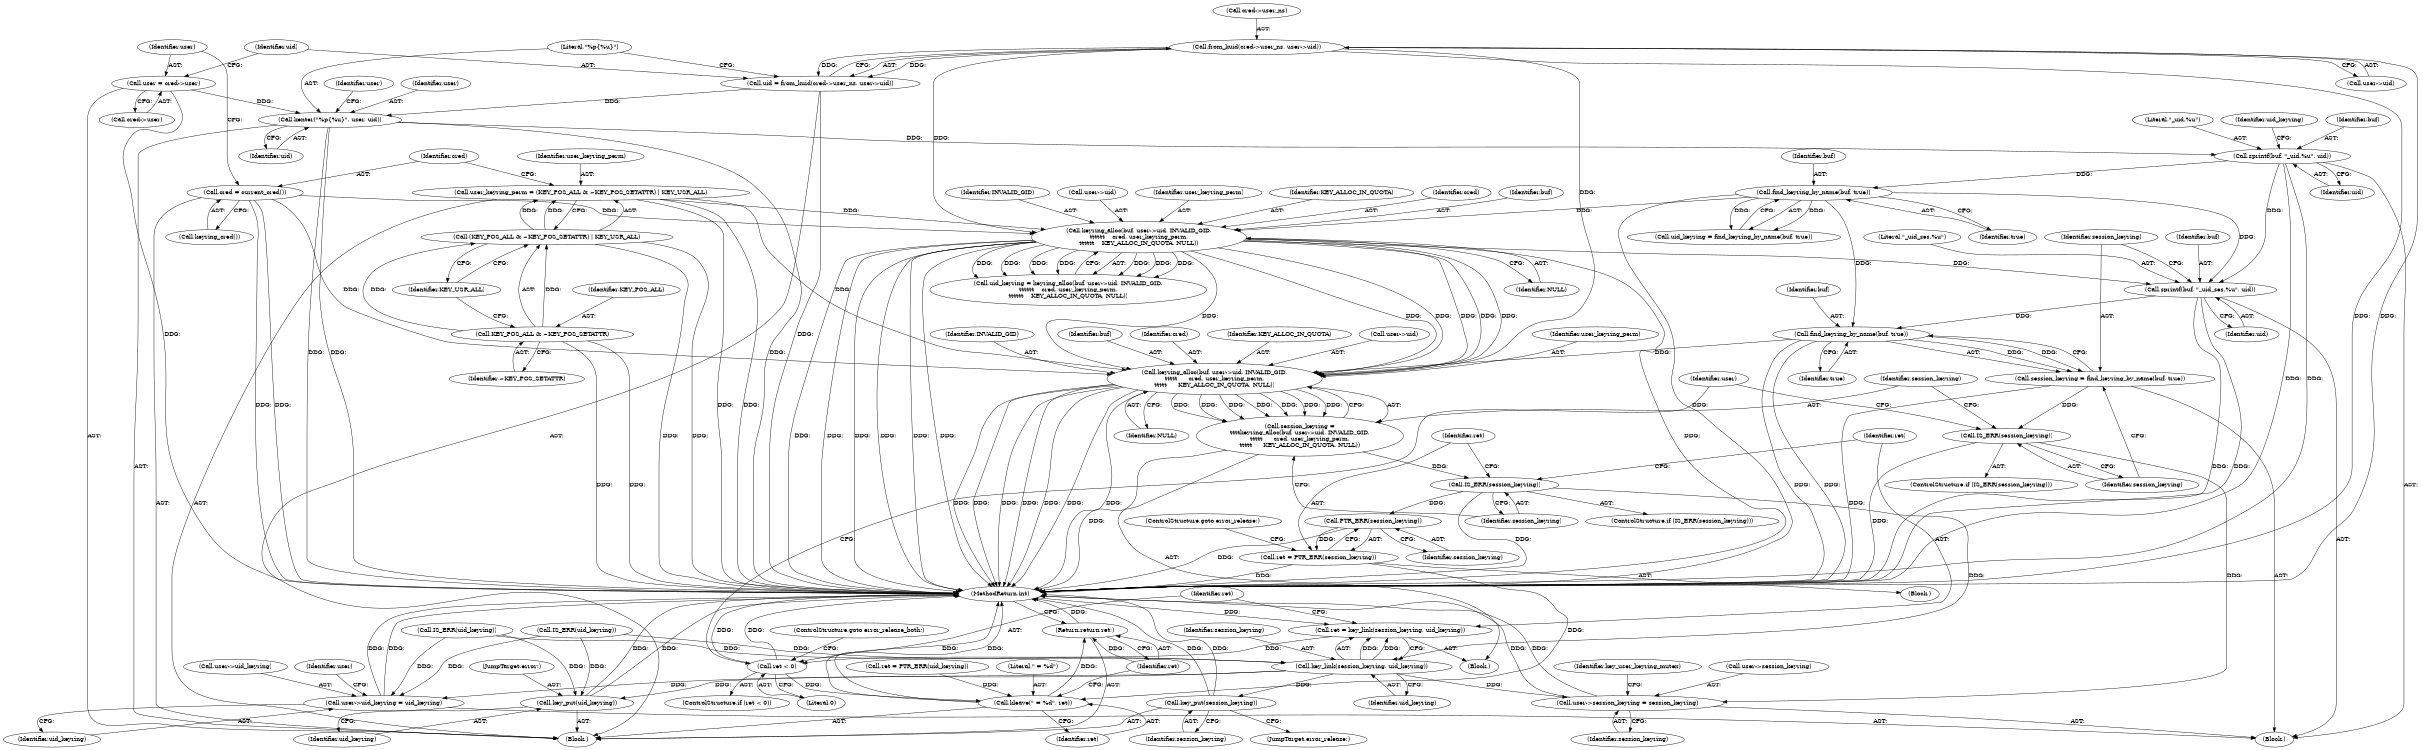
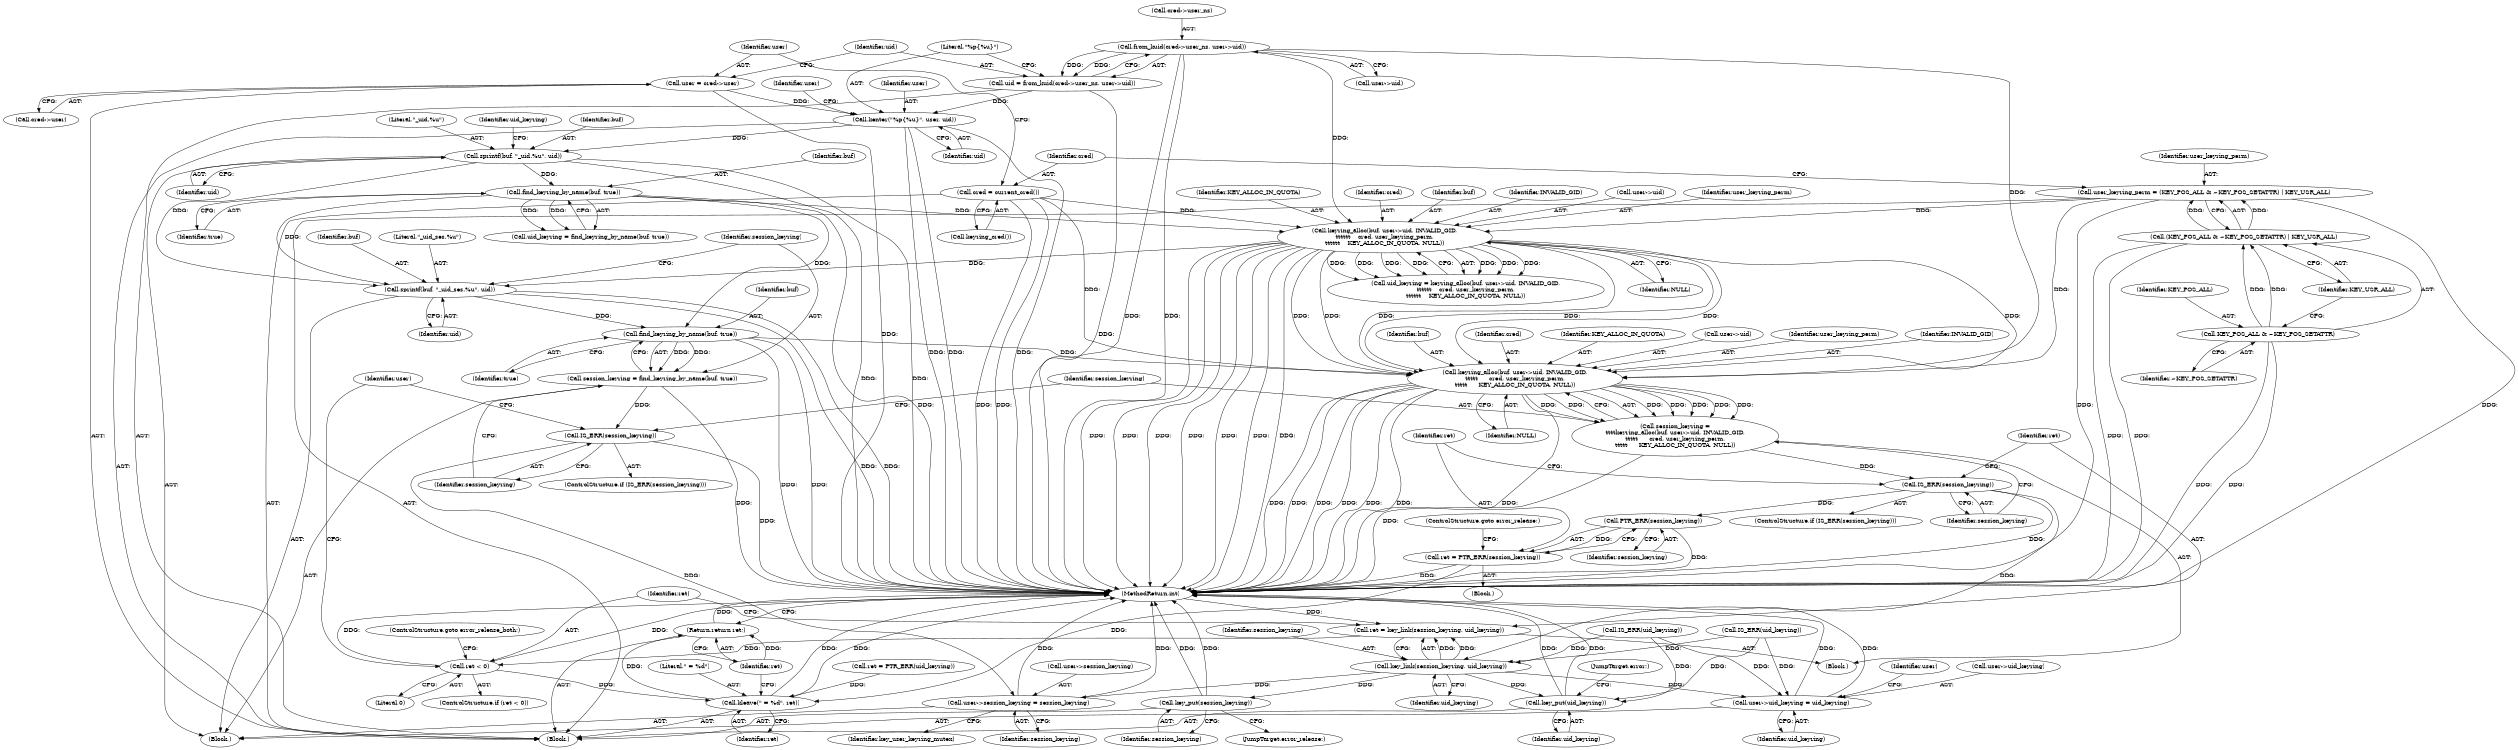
(502, 264) -> (2342, 264)
(1628, 683) -> (962, 721)
(555, 685) -> (1605, 685)
